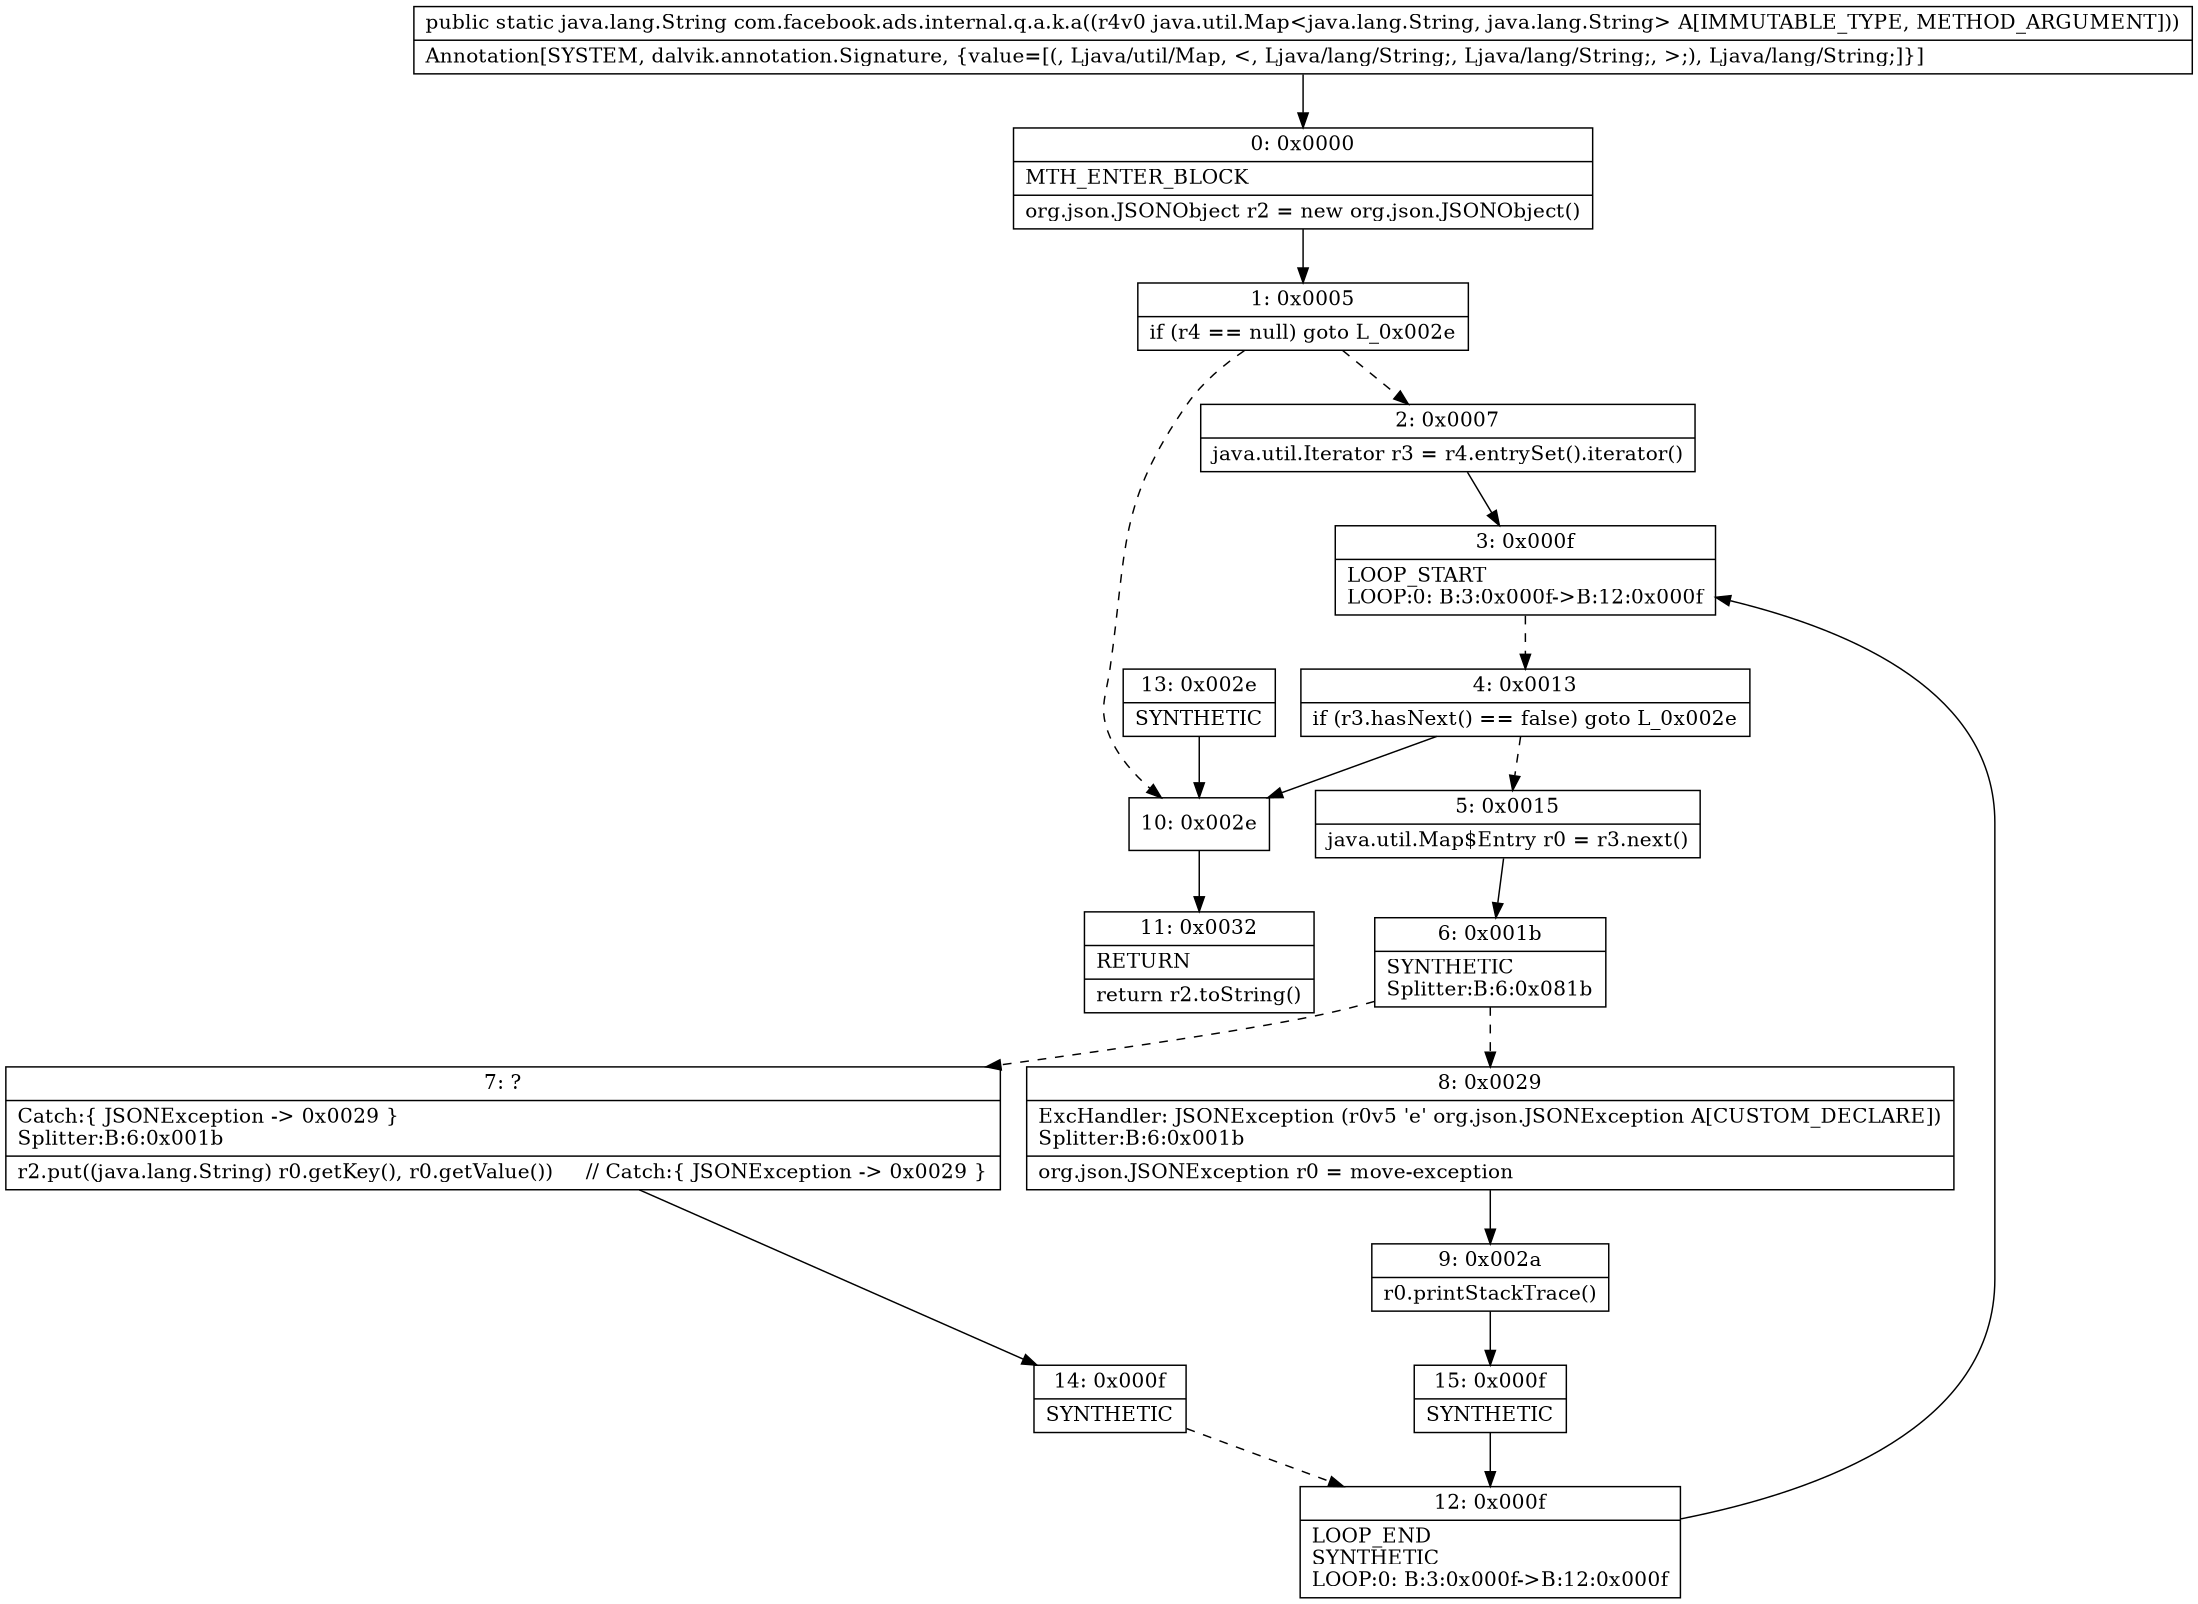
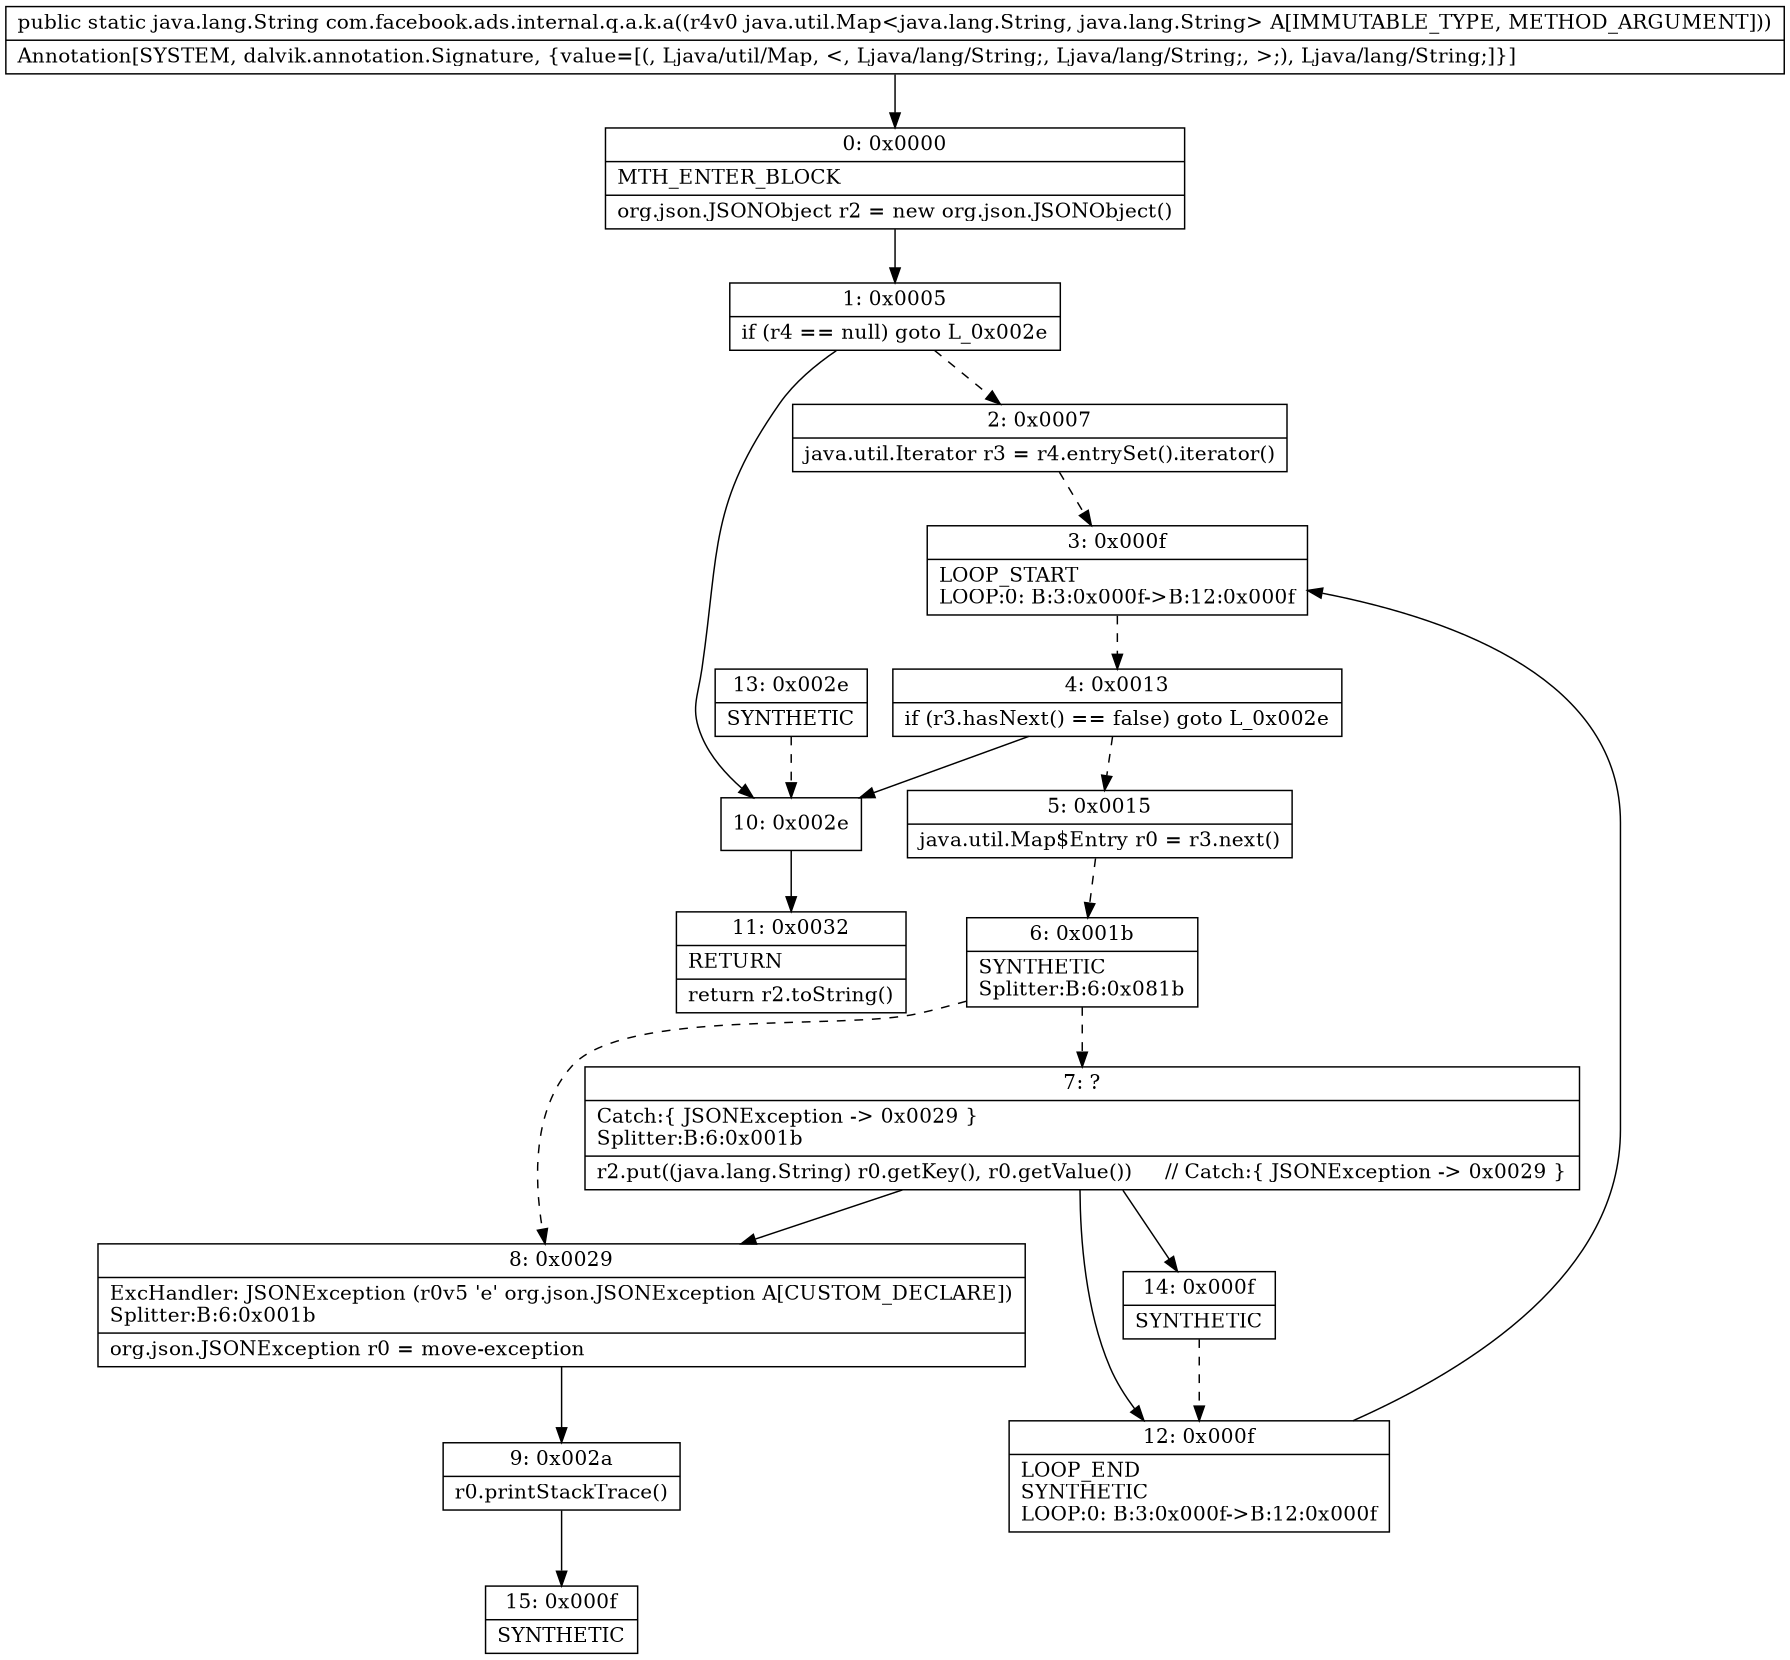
(1480, 493) -> (1072, 493)
(1124, 558) -> (716, 558)
(1199, 760) -> (791, 760)
(1501, 881) -> (1093, 881)
none -> (829, 1215)
(1490, 1452) -> (1091, 1304)
